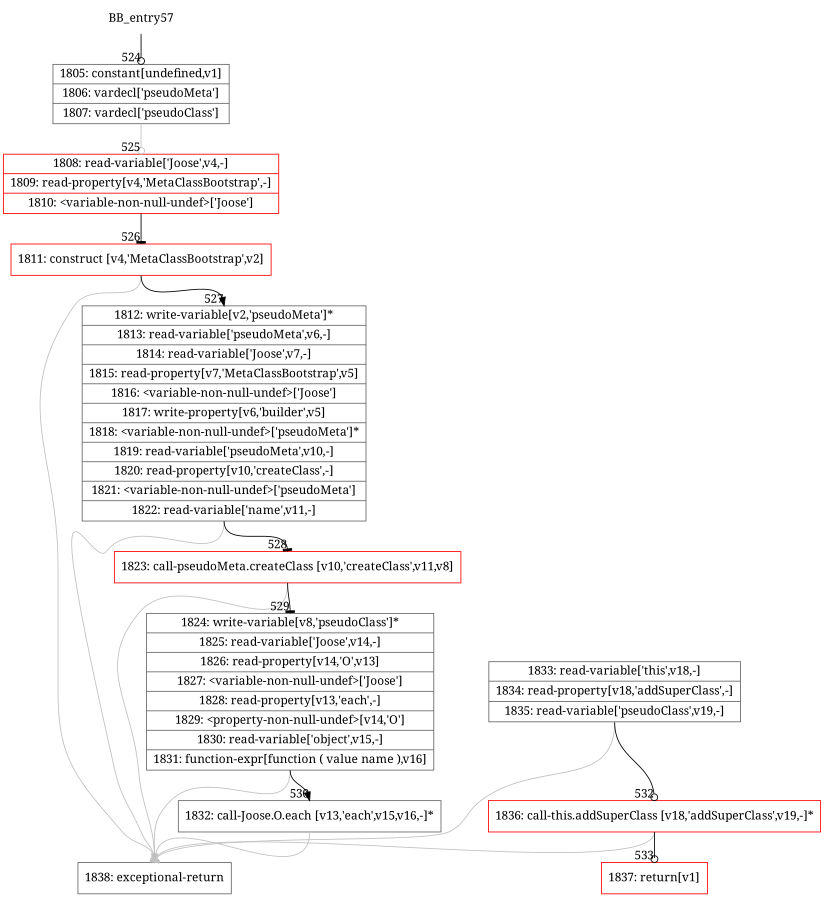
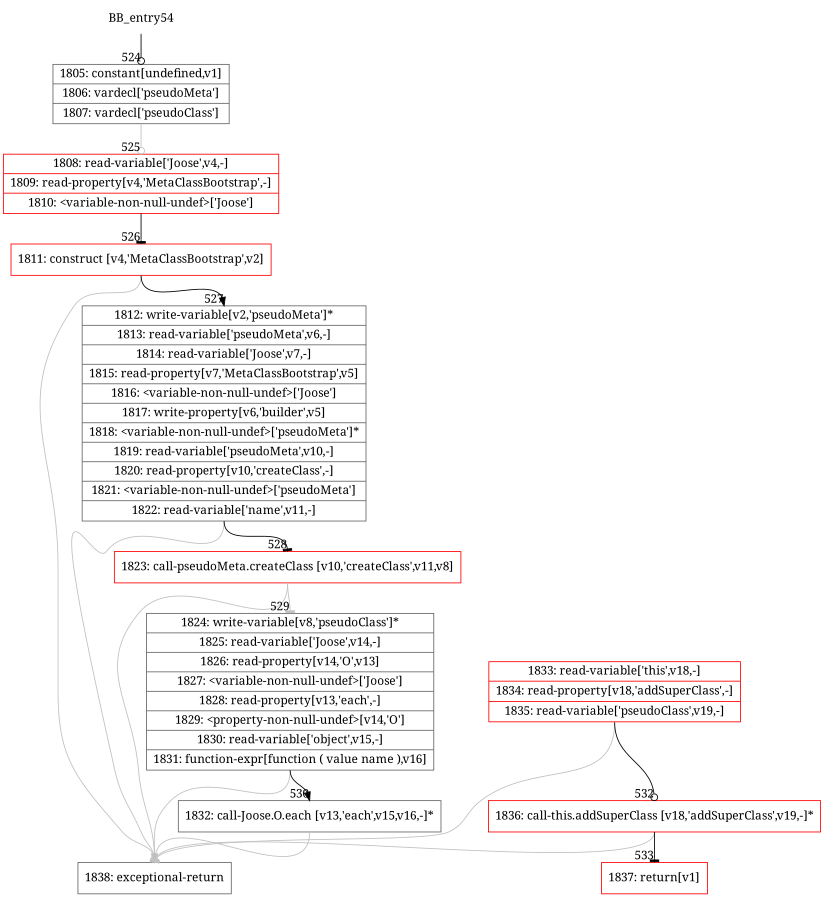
(141, 19) -> (141, 19)
(289, 599) -> (289, 599)
(615, 692) -> (615, 692)
(654, 845) -> (654, 845)
